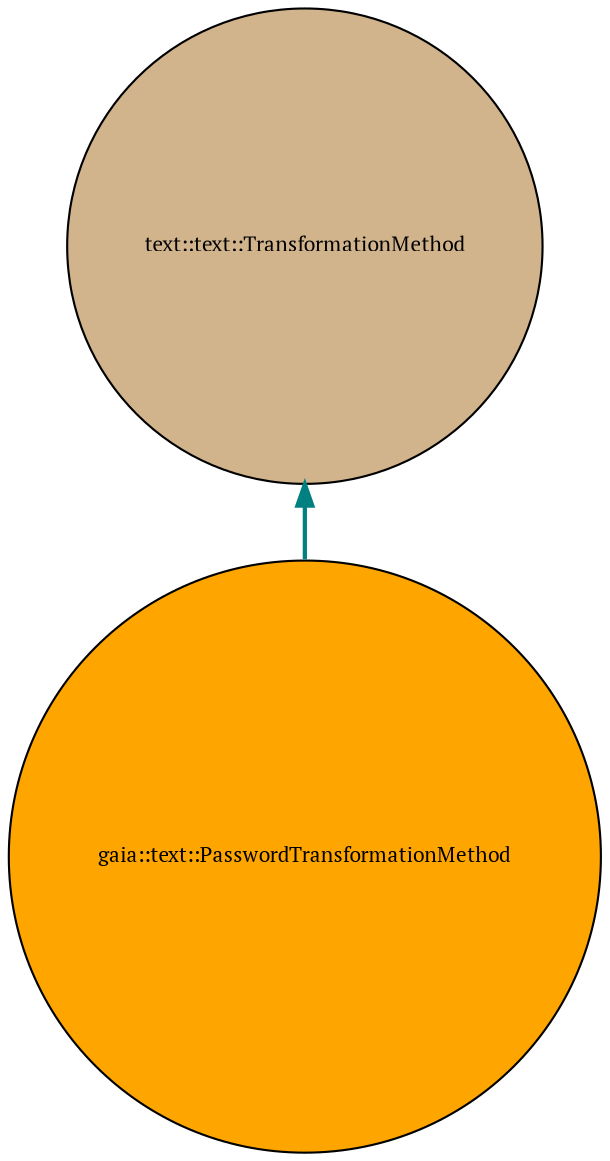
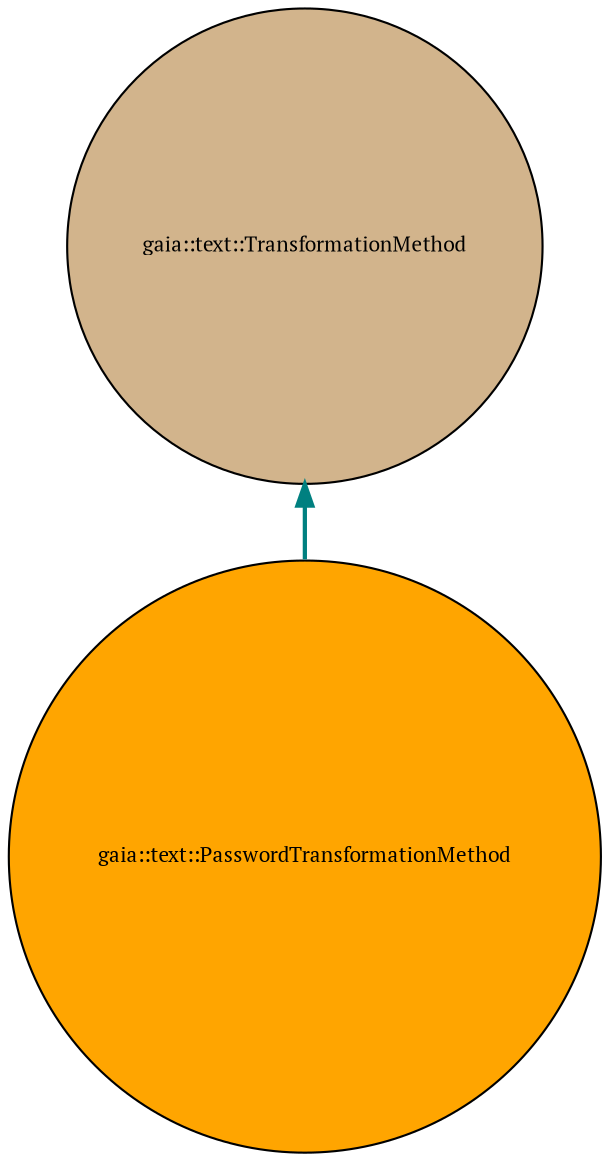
(305, 246) -> (305, 246)
